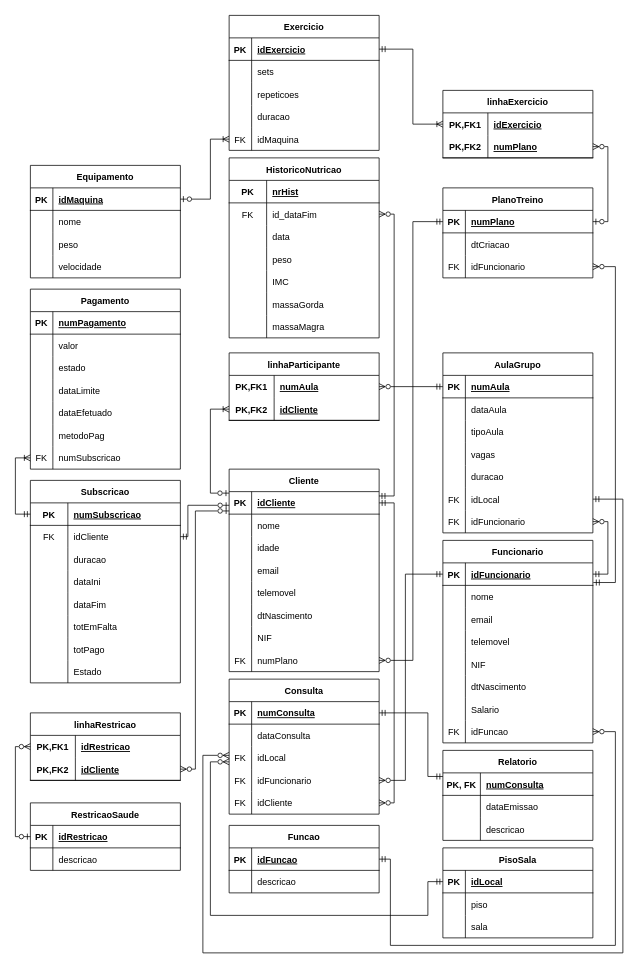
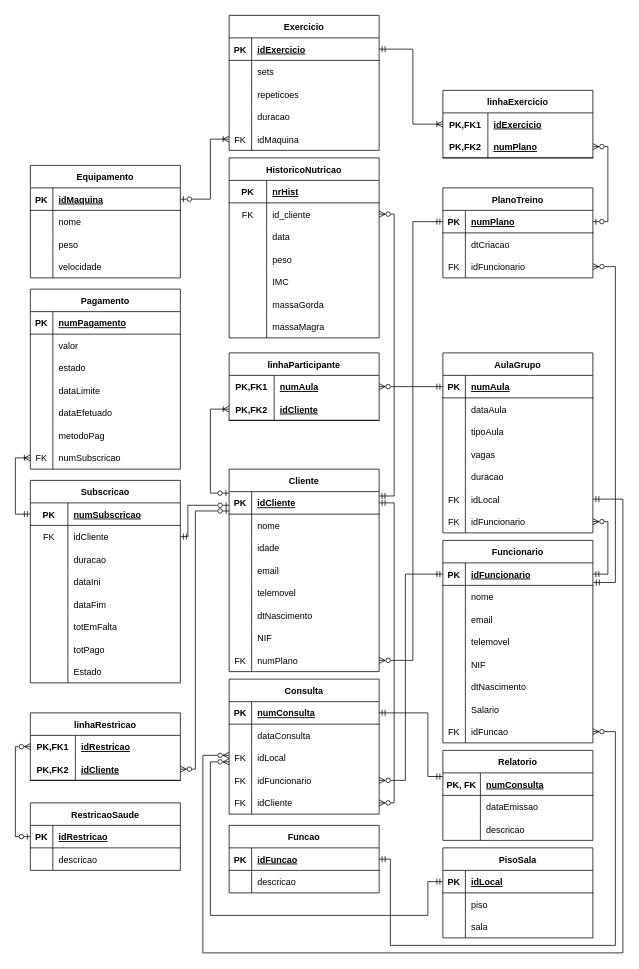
(295, 215) -> (294, 215)
